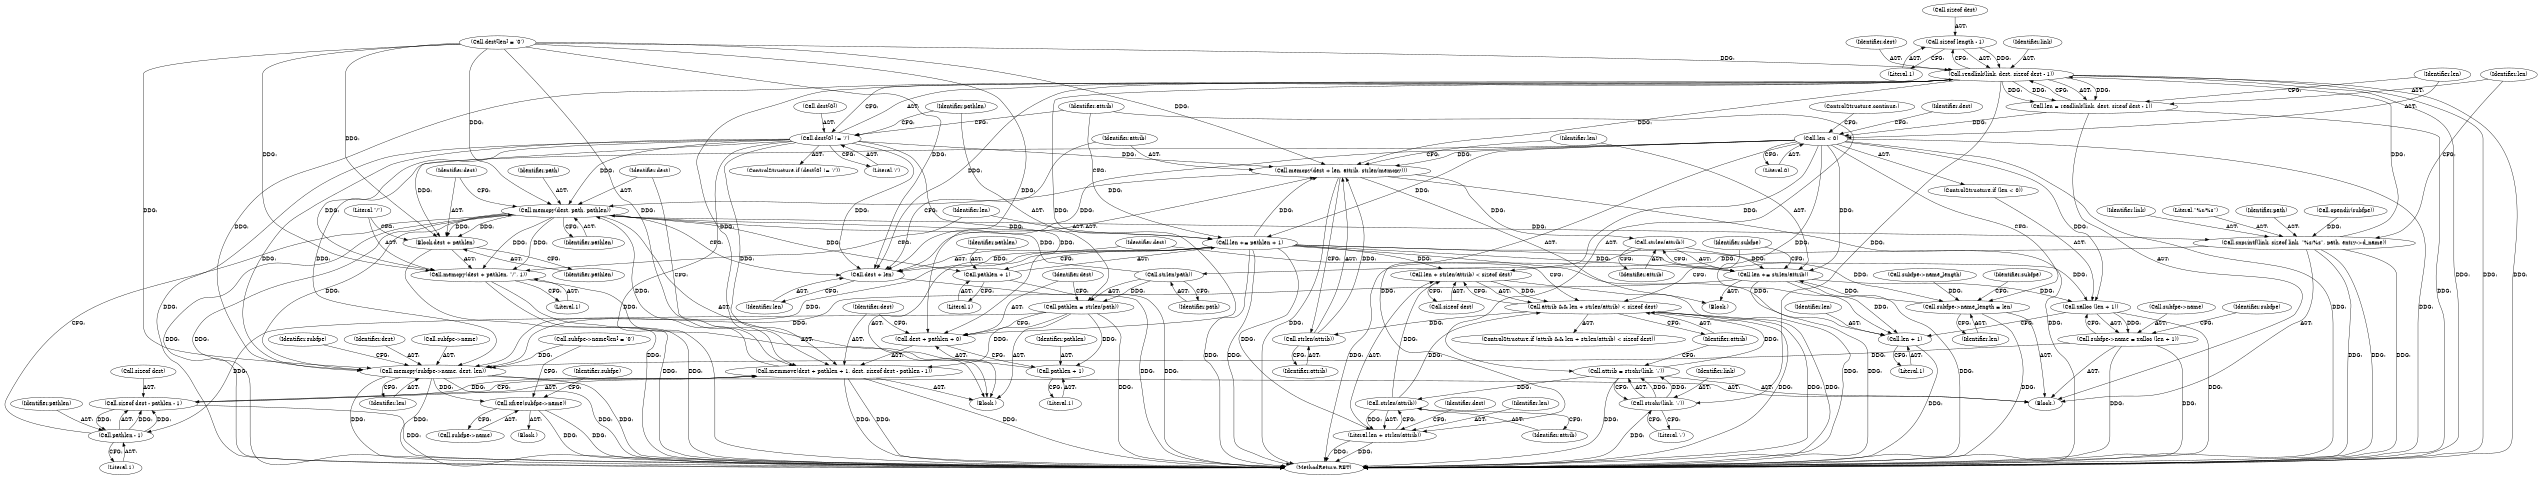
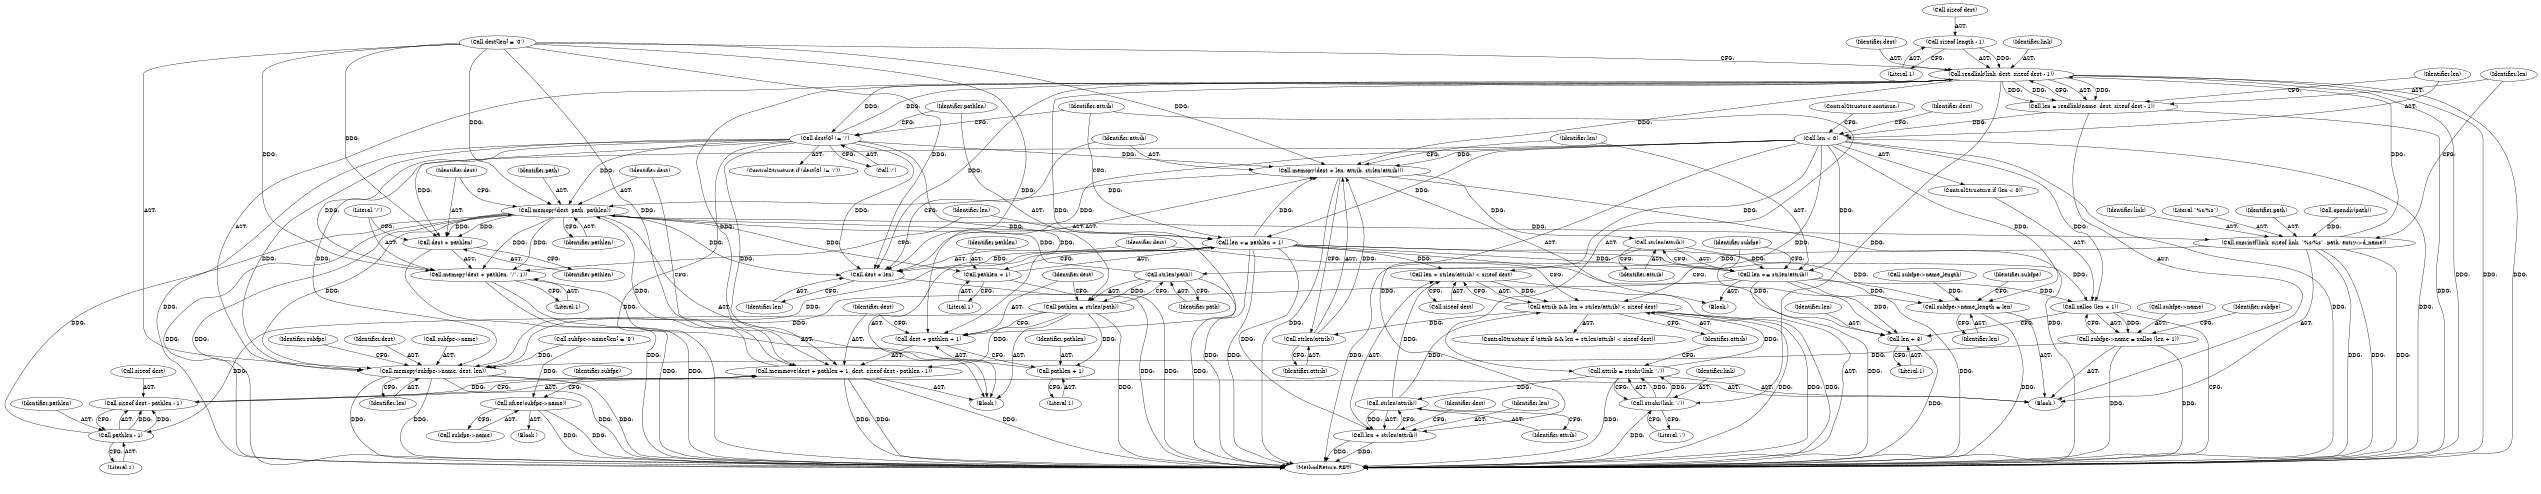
(1728, 59) -> (1728, 59)
(1958, 64) -> none
(820, 107) -> none
(873, 107) -> (873, 107)
(914, 107) -> (914, 107)
(2092, 107) -> (2092, 107)
(886, 171) -> (886, 171)
(1341, 171) -> (1341, 171)
(1776, 171) -> none
(151, 211) -> (151, 211)
(2346, 211) -> (2346, 211)
(243, 227) -> (243, 227)
(2022, 227) -> (2022, 227)
(445, 243) -> (445, 243)
(717, 243) -> (717, 243)
none -> (1151, 292)
(1874, 298) -> (1867, 292)
(79, 323) -> (79, 323)
(928, 340) -> (928, 340)
(1905, 340) -> (1905, 340)
(551, 372) -> (551, 372)
(1852, 372) -> (1852, 372)
(2216, 388) -> (2216, 388)
(453, 396) -> none
(105, 420) -> (105, 420)
(1385, 436) -> (1385, 436)
(557, 455) -> (1193, 383)
